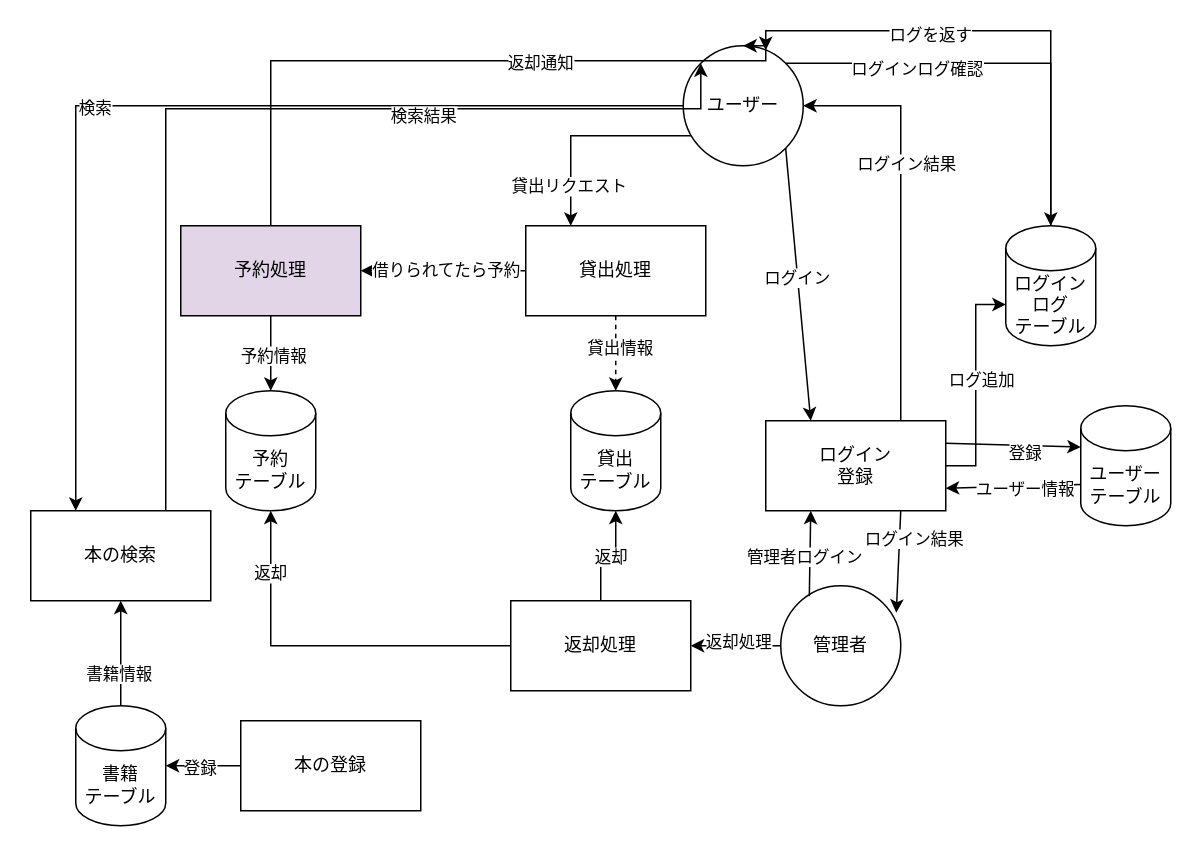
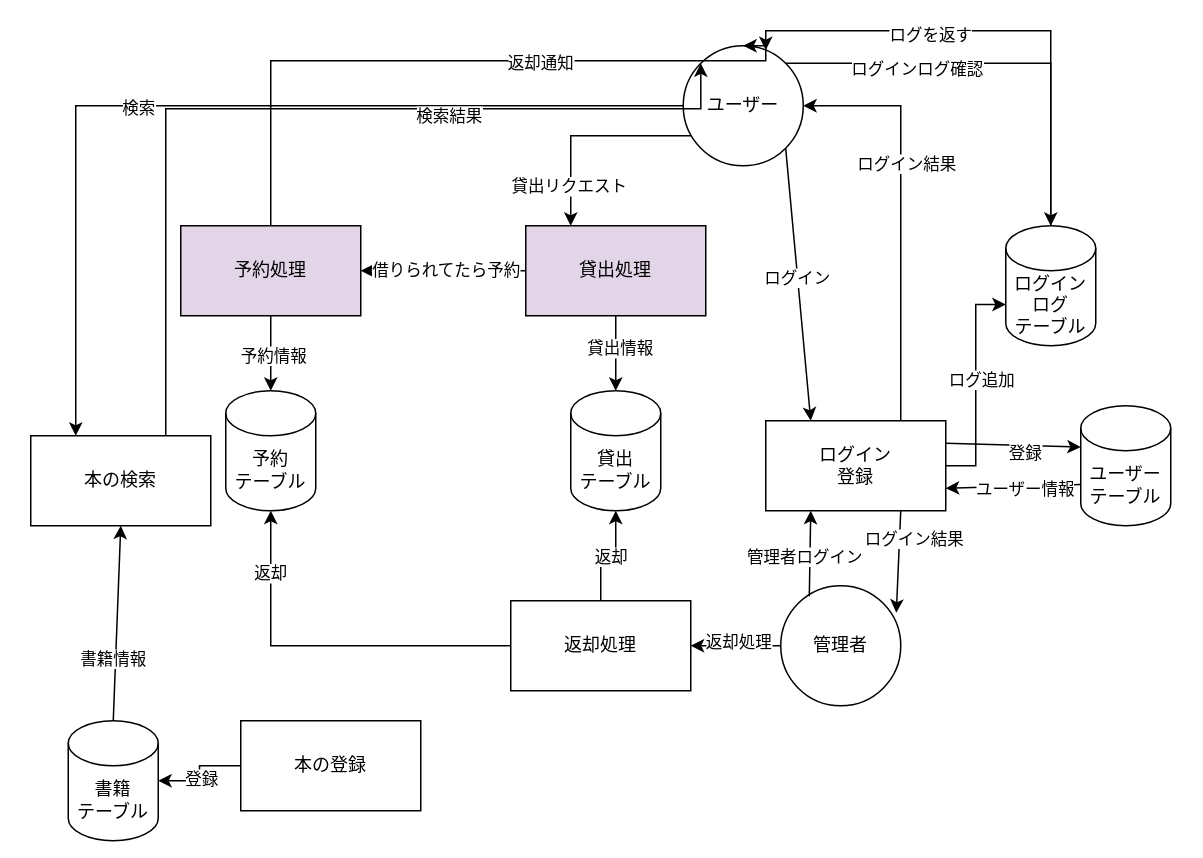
(616, 271) -> (616, 271)
(616, 368) -> (616, 368)
(121, 556) -> (121, 481)
(121, 766) -> (113, 781)
